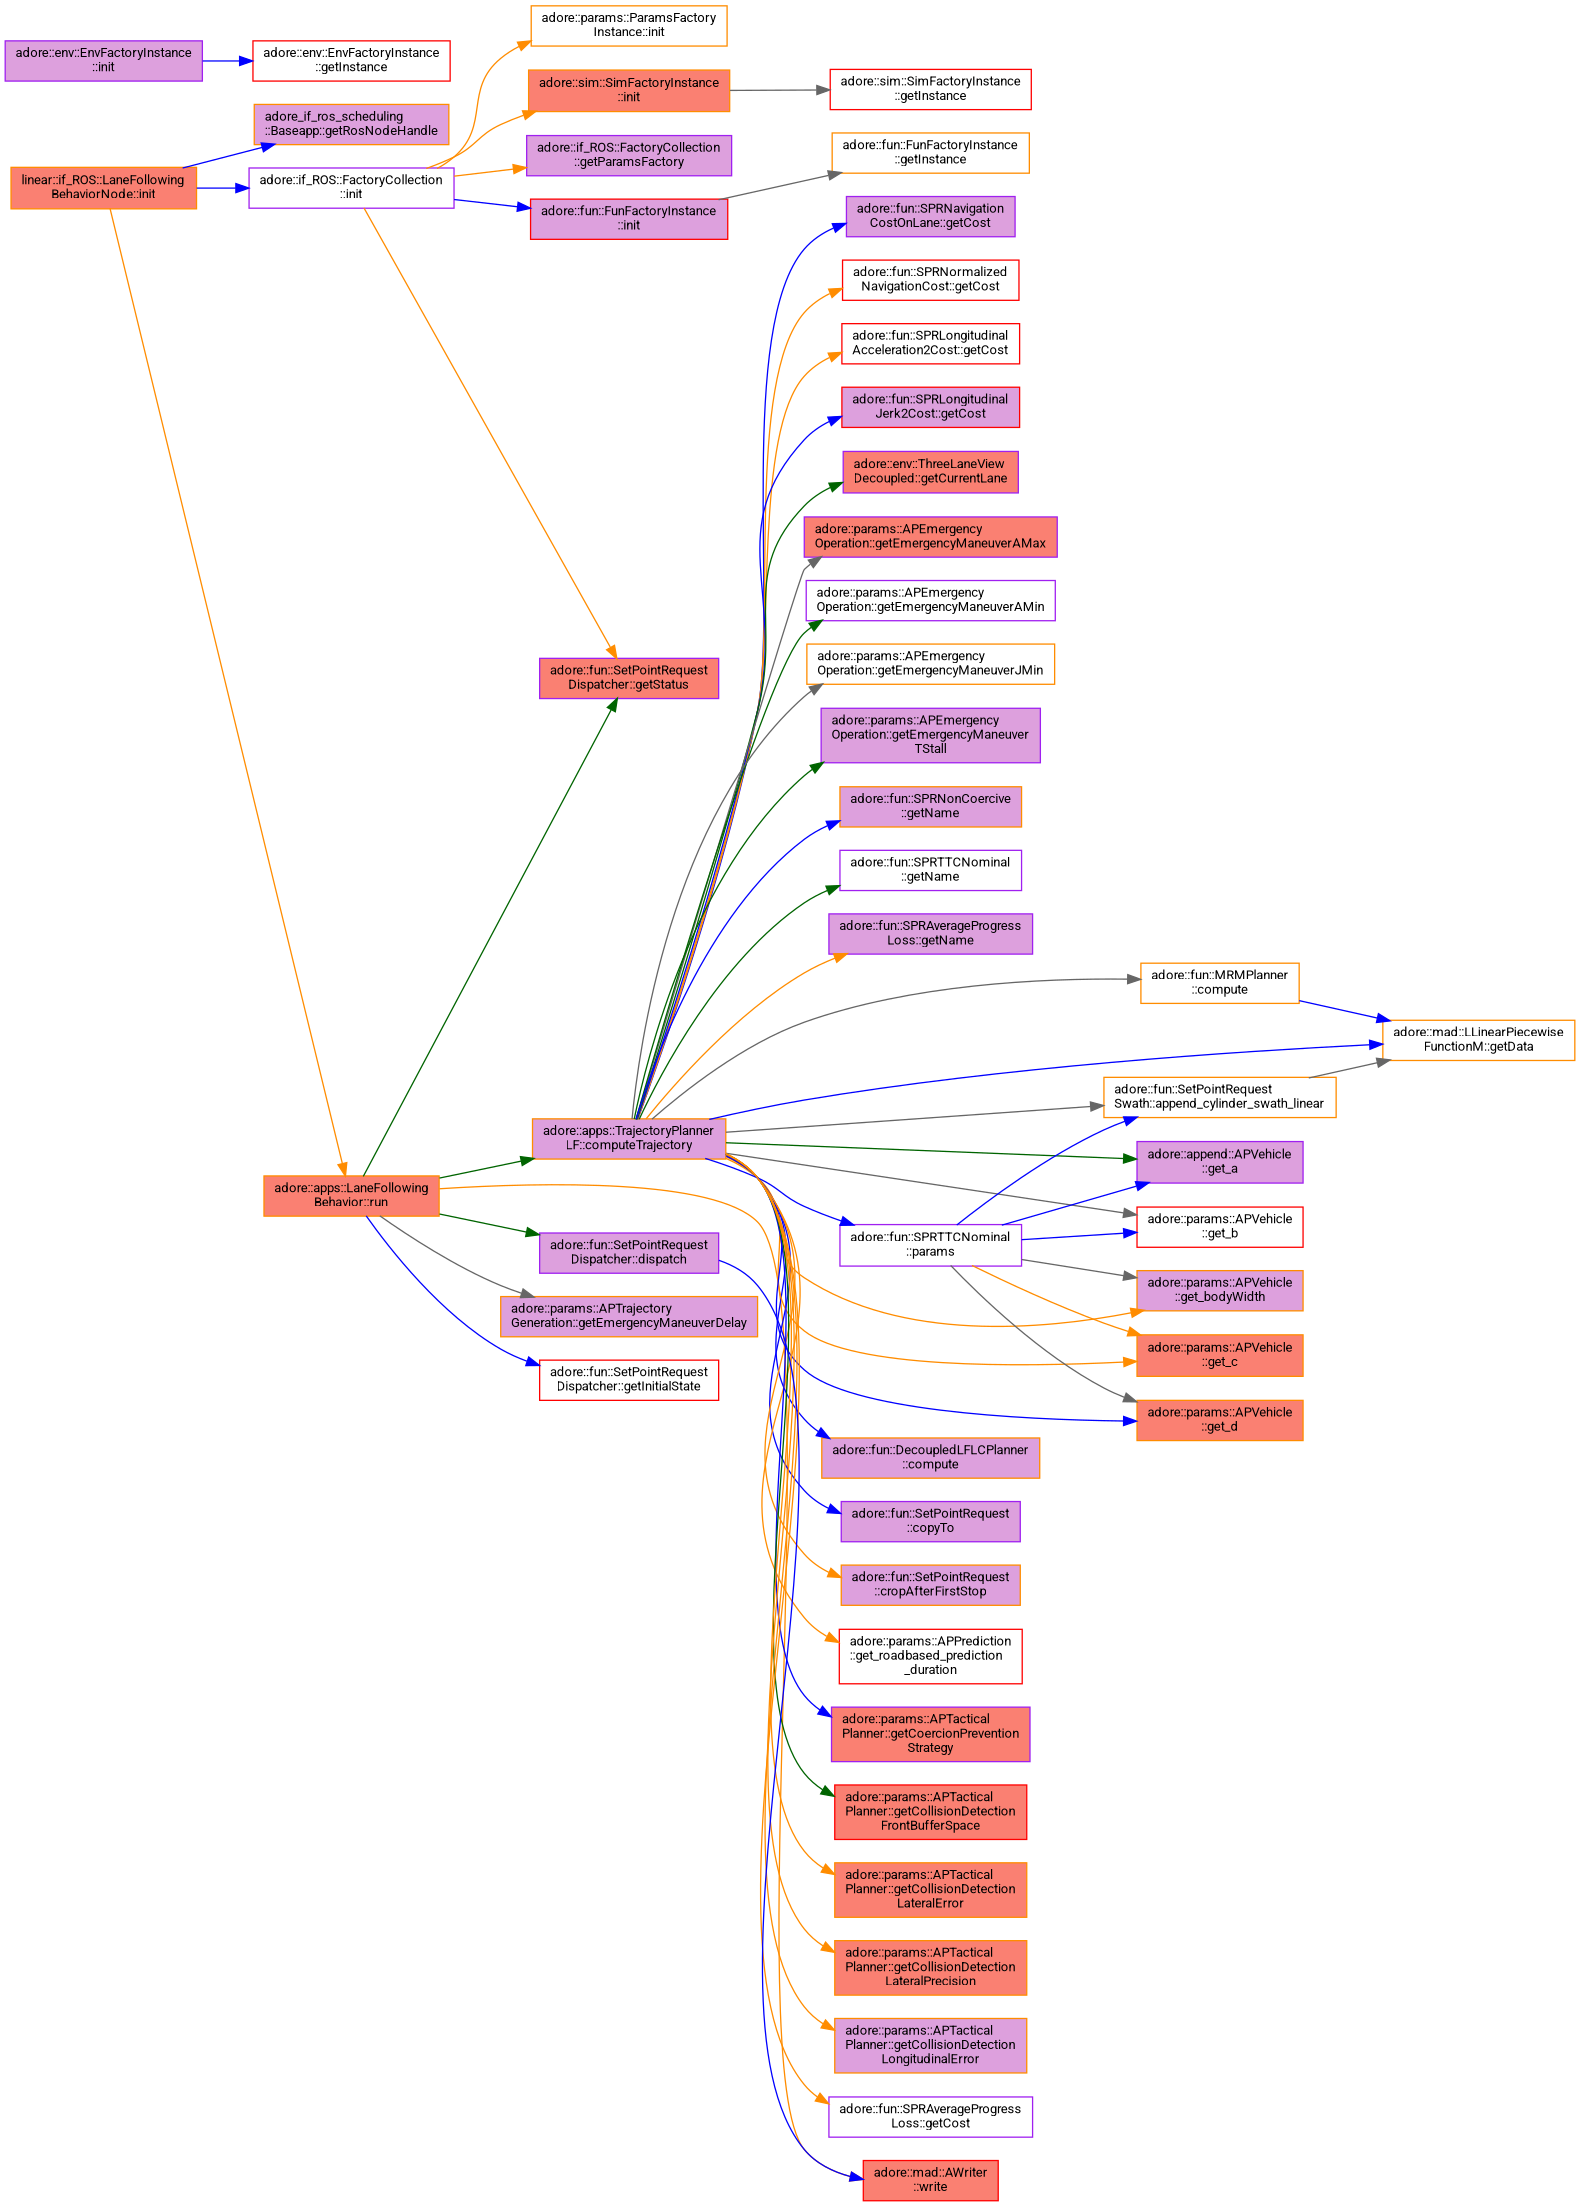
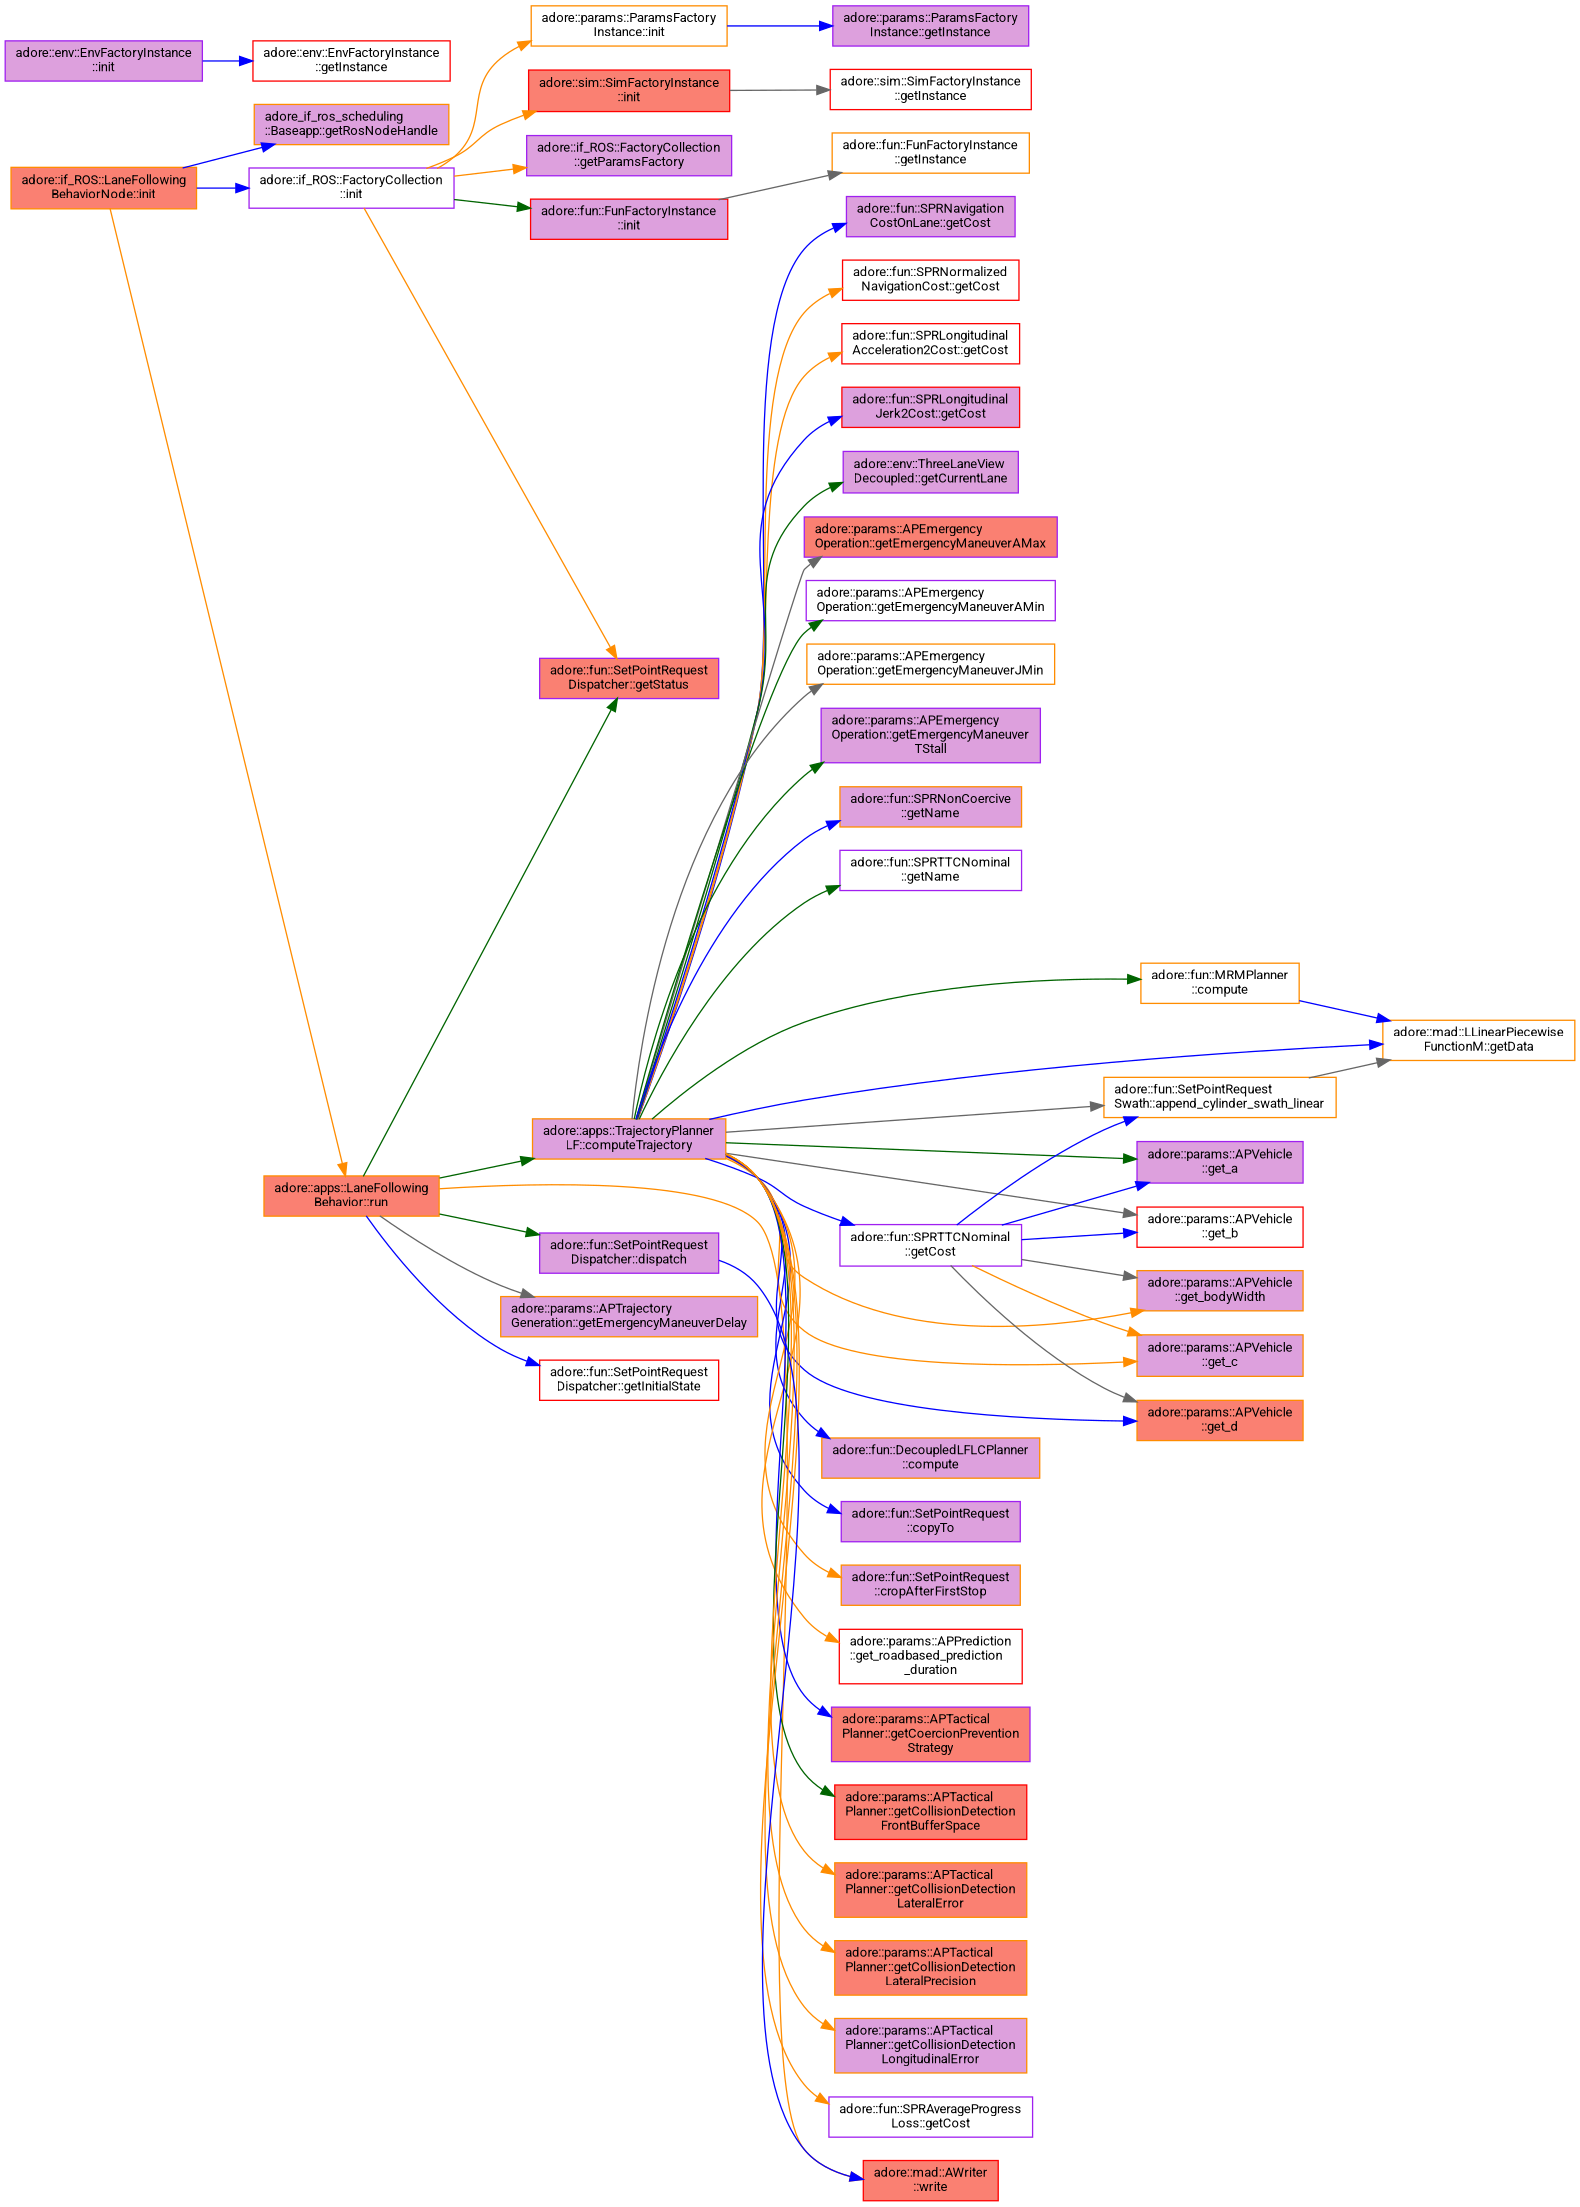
none -> (931, 26)
(629, 91) -> (629, 91)
(104, 188) -> (104, 188)
(486, 203) -> (486, 203)
(931, 472) -> (931, 472)
(931, 934) -> none
(875, 1002) -> (875, 1002)
(1220, 1162) -> (1220, 1162)
(931, 1245) -> (931, 1245)
(1220, 1356) -> (1220, 1356)
